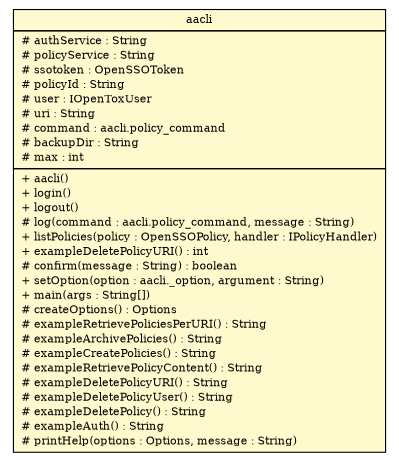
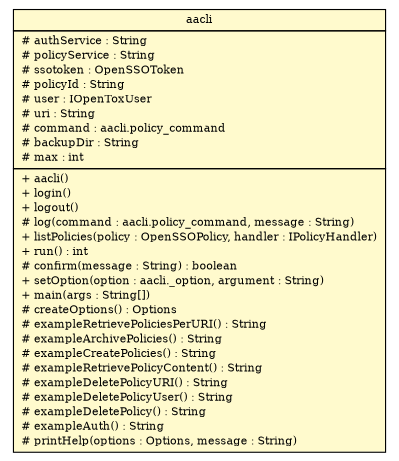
(115, 252) -> (55, 252)
